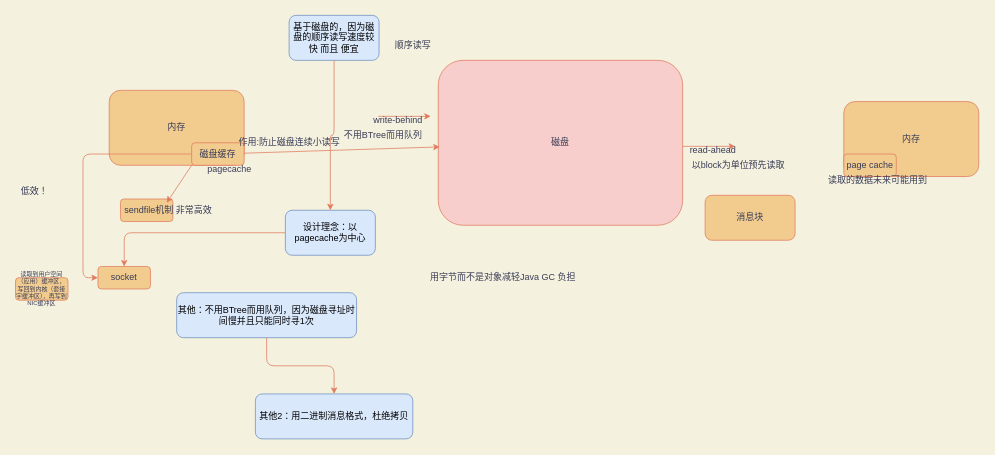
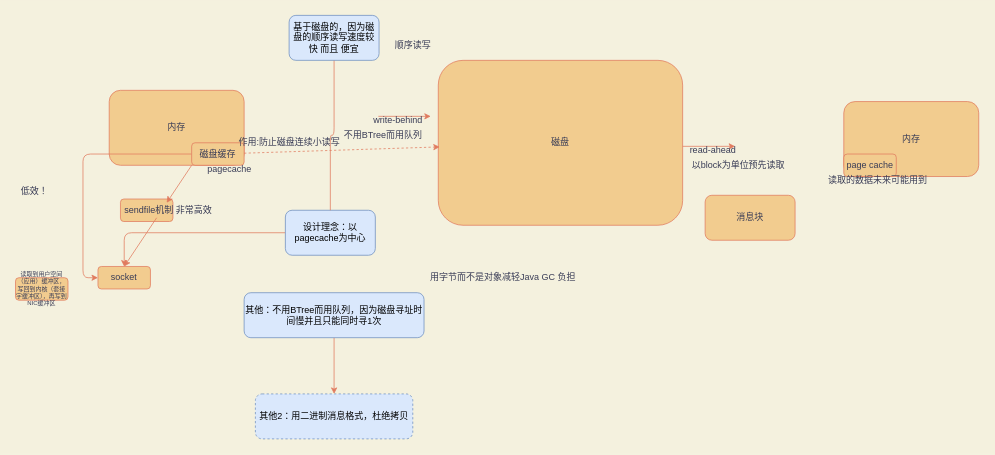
(561, 143) -> (561, 143)
(339, 150) -> (339, 150)
(330, 204) -> (330, 205)
none -> (141, 241)
(267, 315) -> (334, 315)
(334, 417) -> (334, 417)
